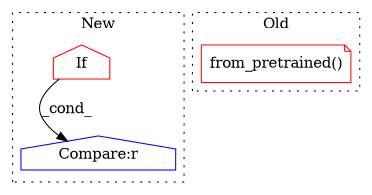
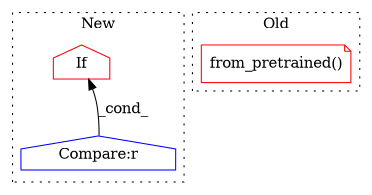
(40, 107) -> (98, 112)
